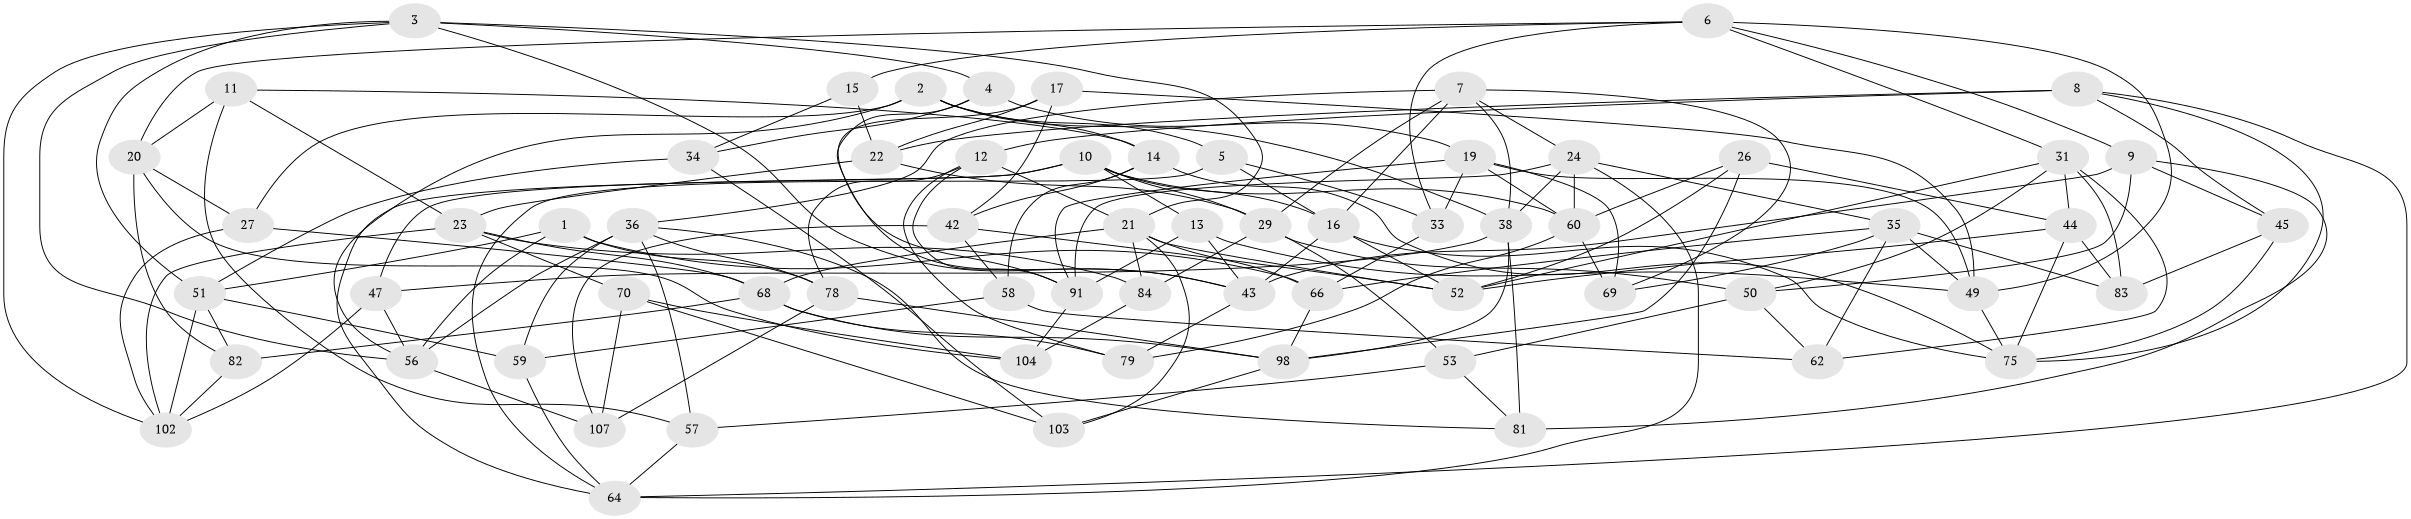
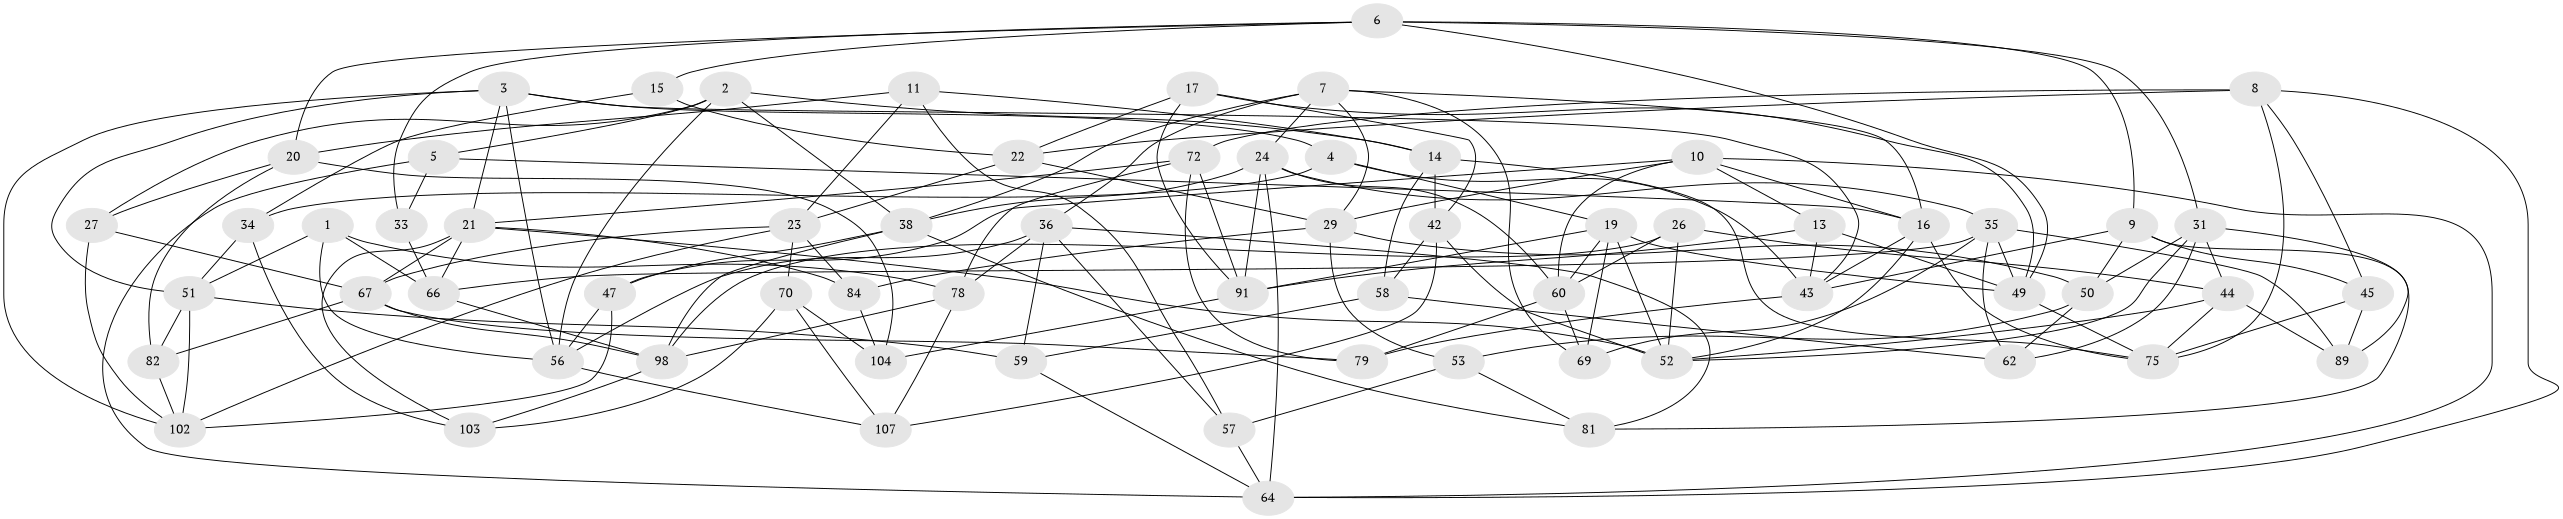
(981, 157) -> (1194, 157)
(1456, 187) -> (1642, 301)
(764, 294) -> (366, 294)
(2122, 294) -> (2342, 362)
